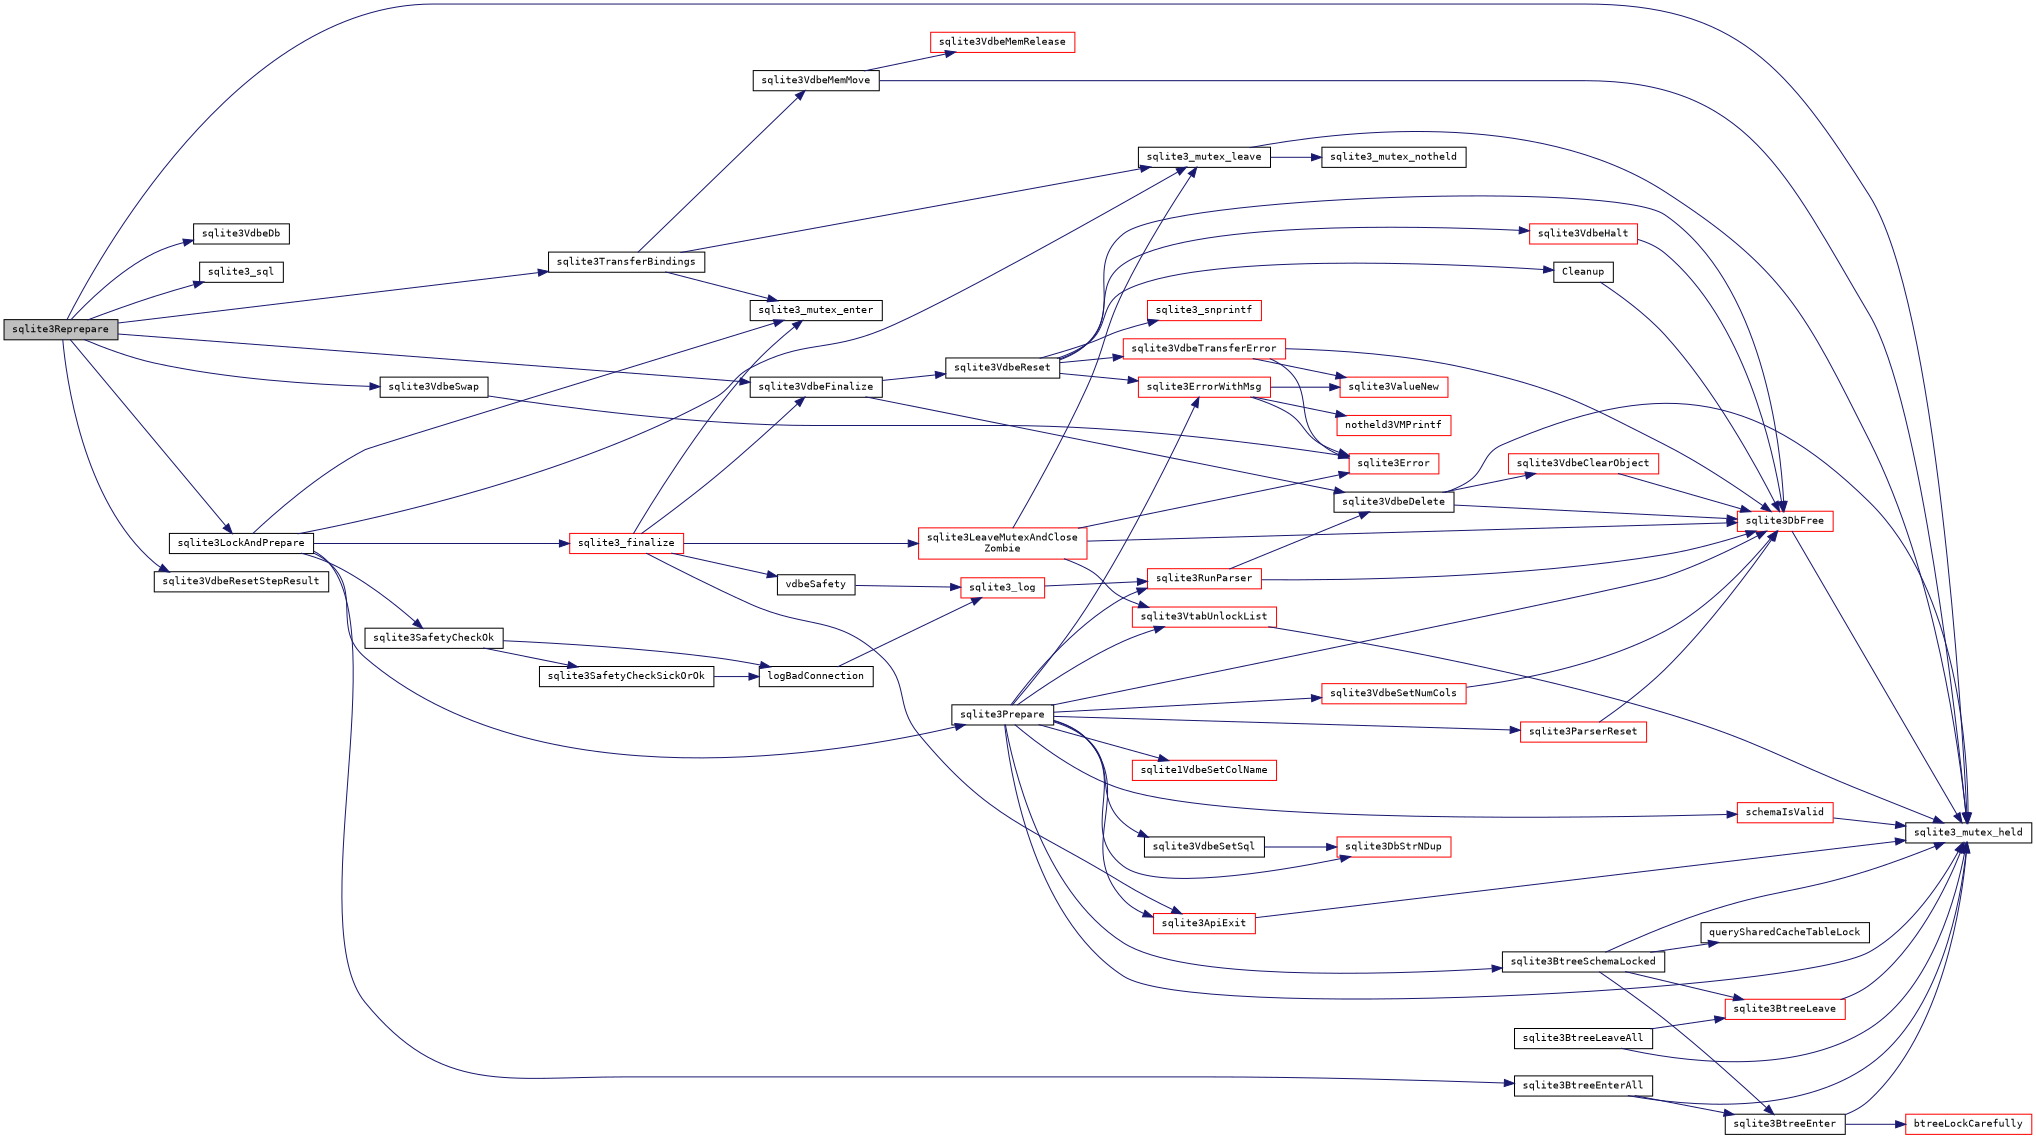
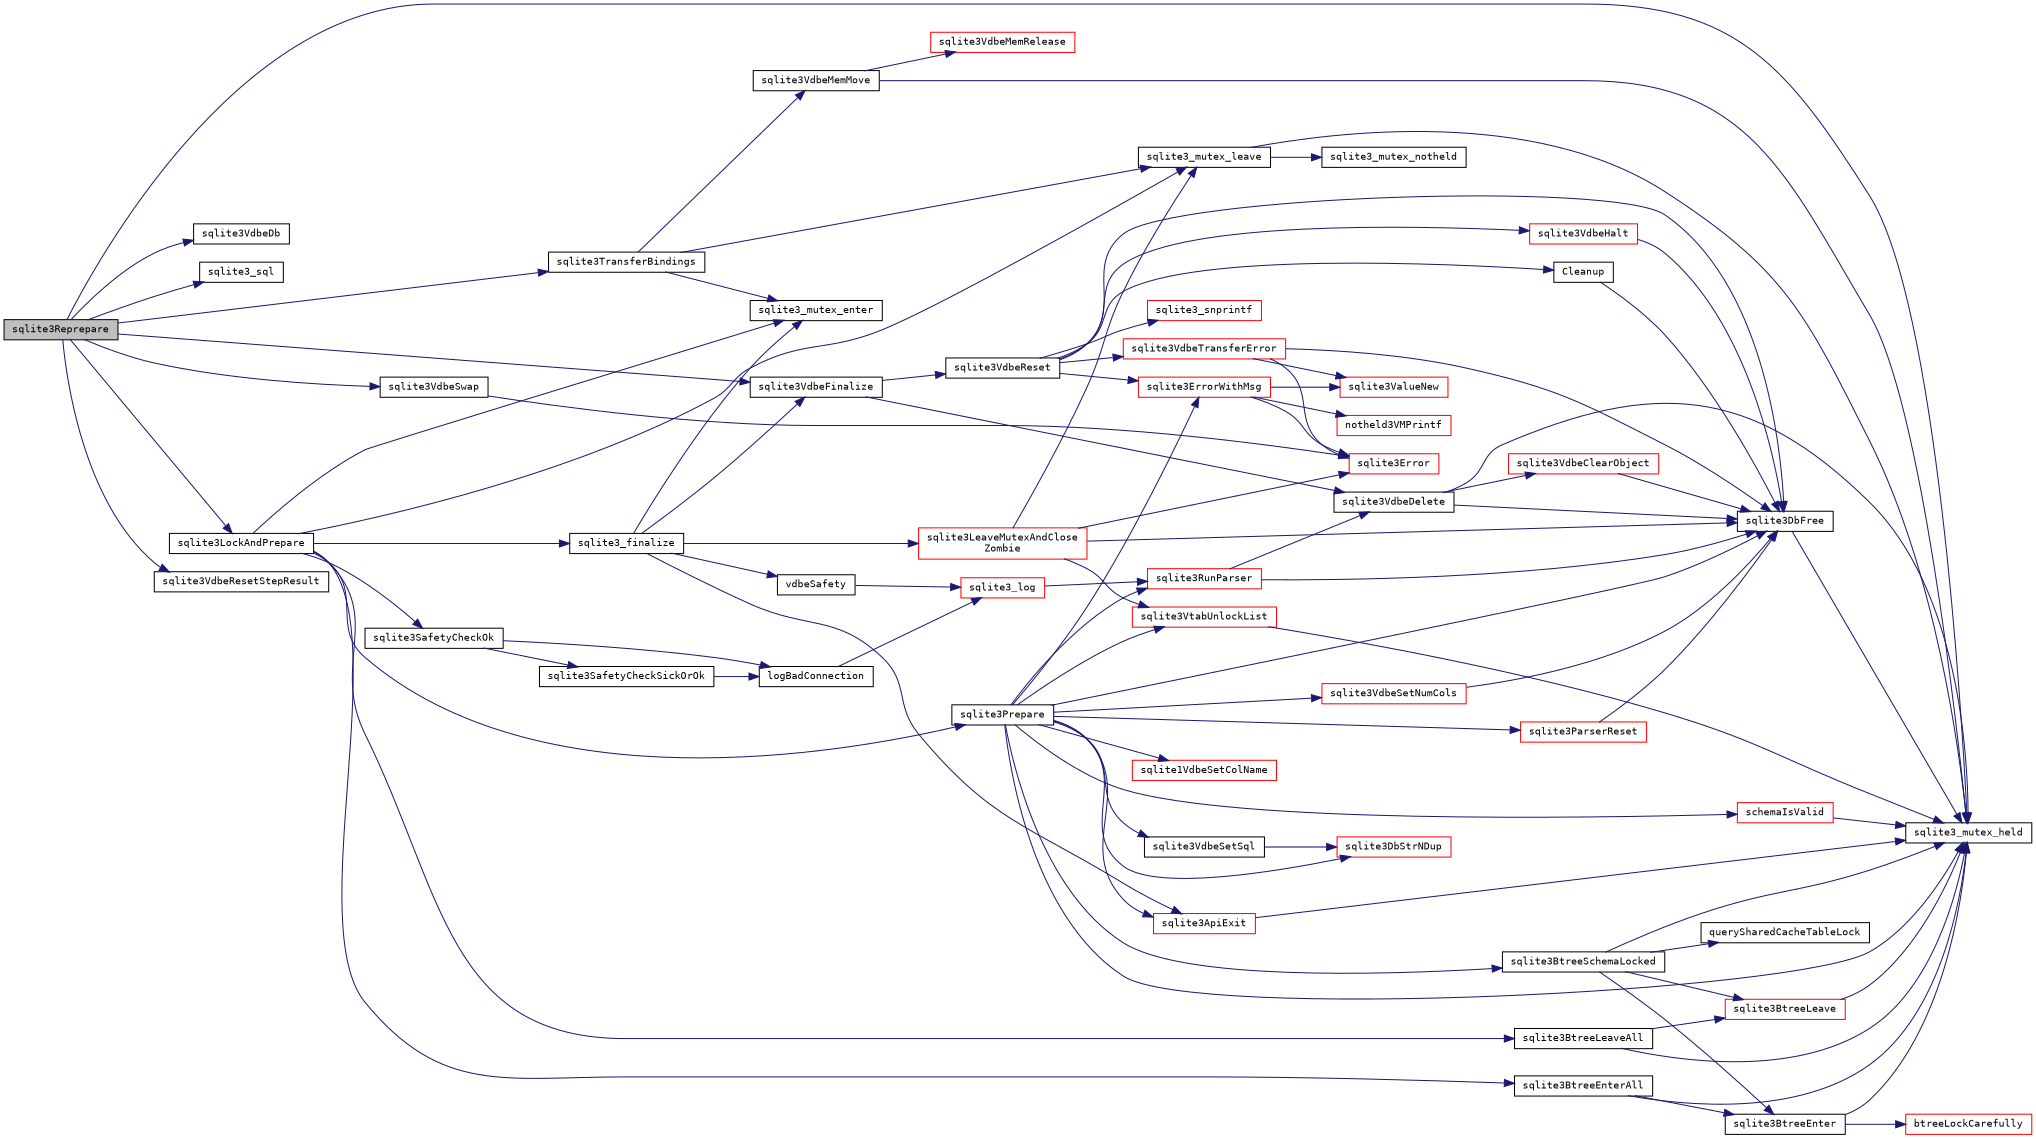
(1785, 521) -> (1785, 521)
(627, 543) -> (627, 543)
none -> (749, 1039)
